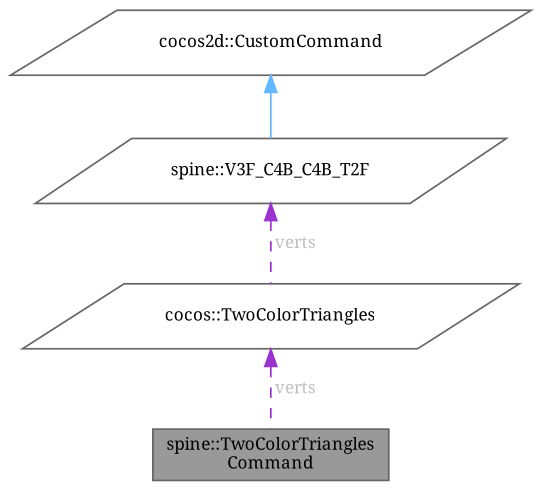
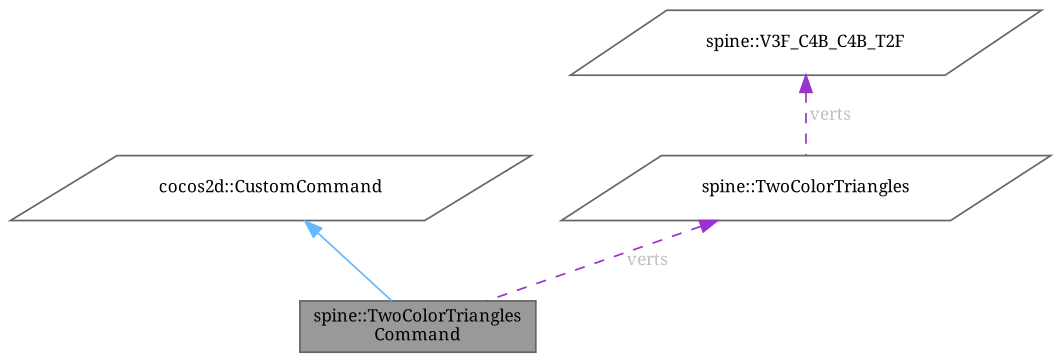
(271, 115) -> (355, 267)
(271, 316) -> (806, 188)
